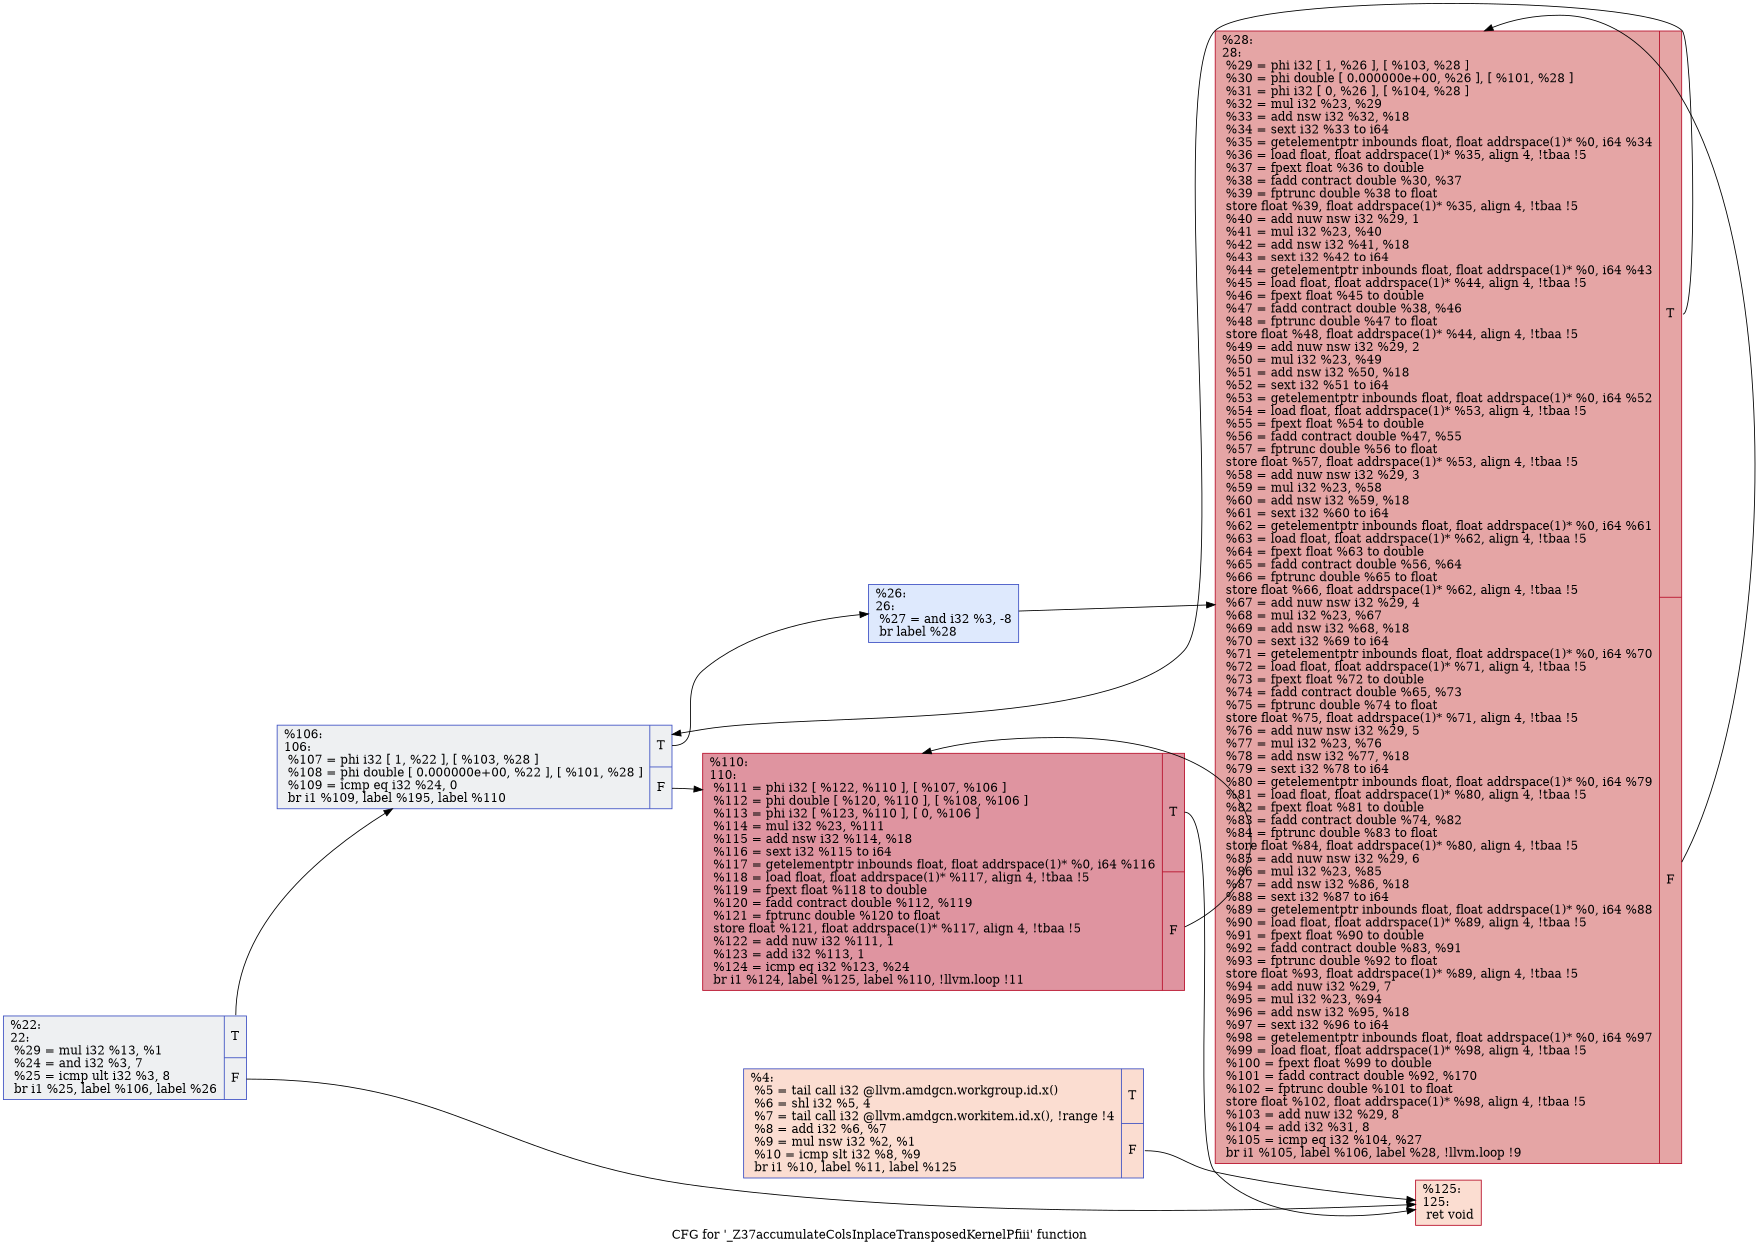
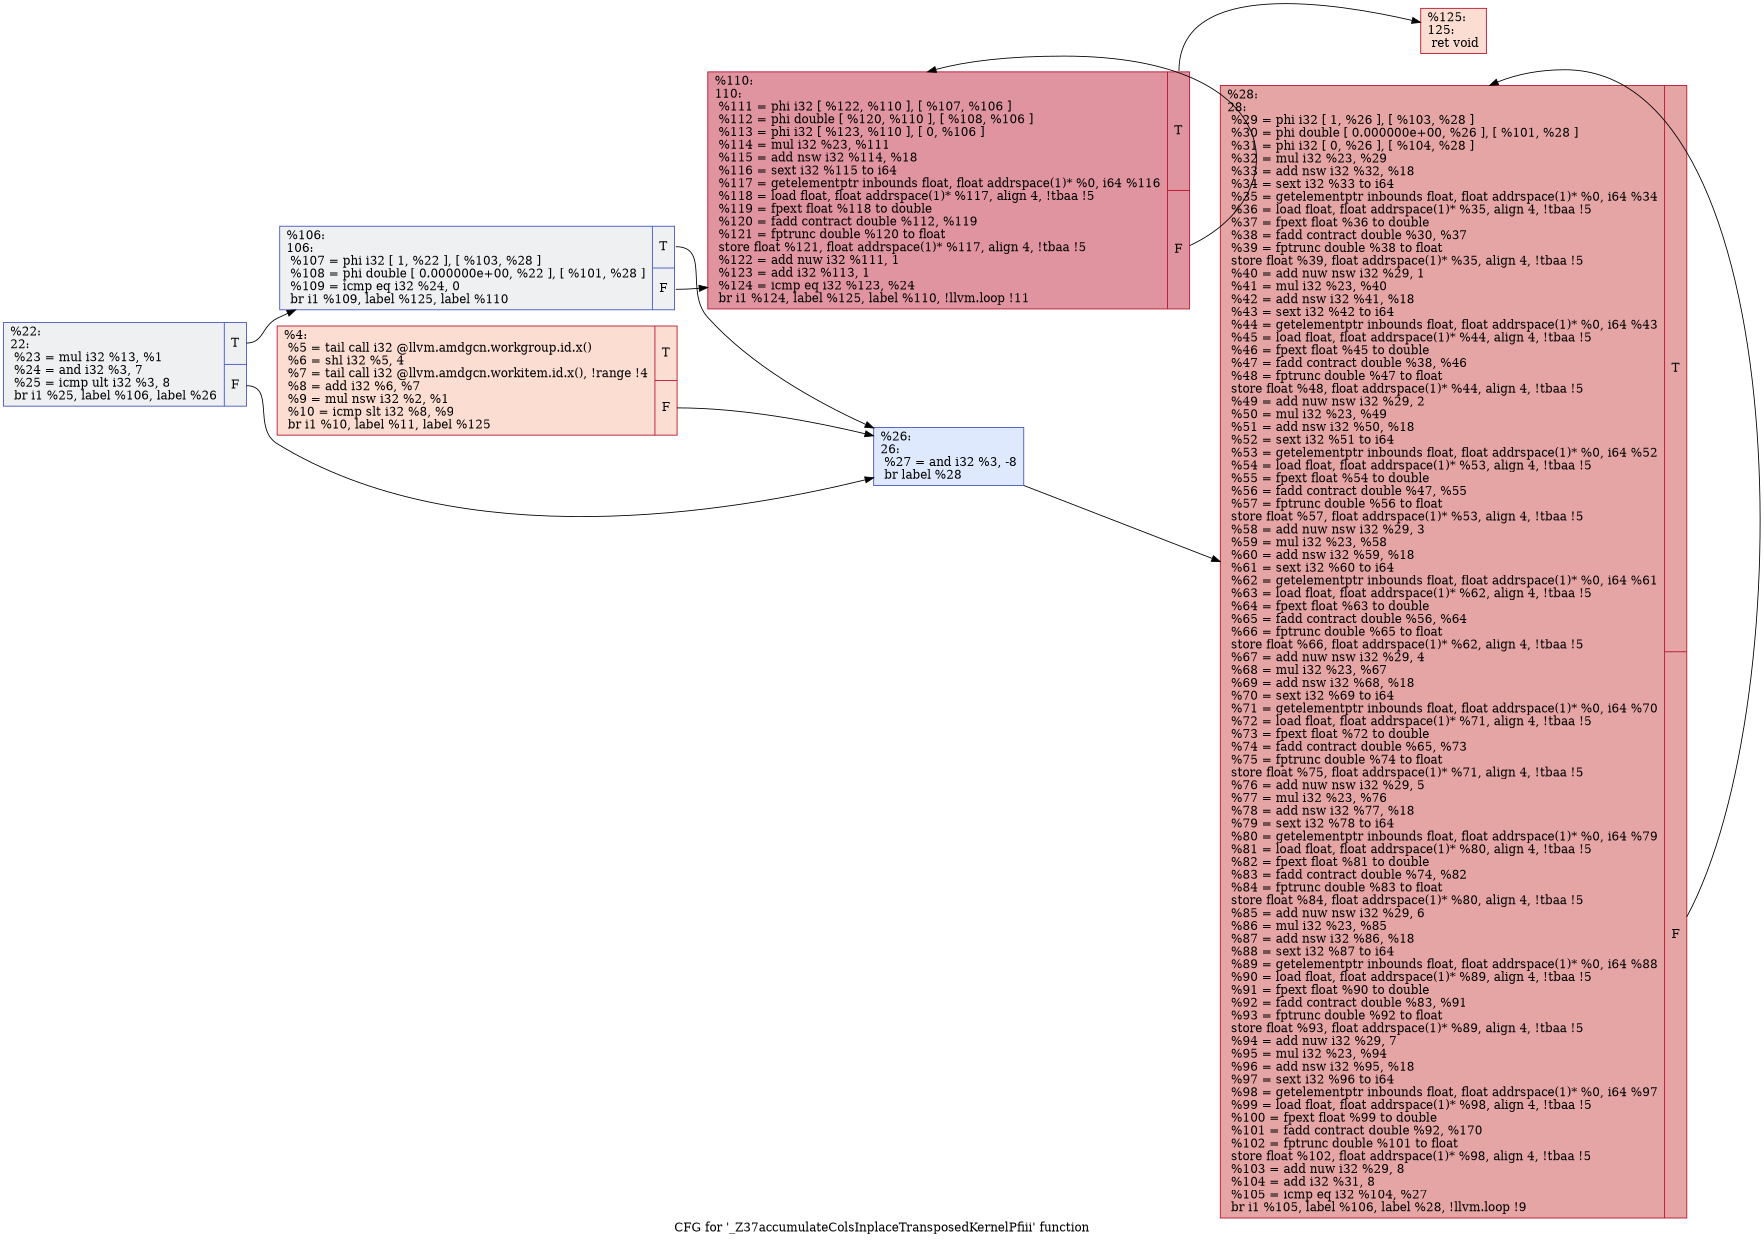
(1196, 219) -> none
(395, 799) -> (398, 300)
(87, 1051) -> (87, 358)
(944, 1123) -> (477, 381)
(1274, 1183) -> (772, 416)
(819, 1198) -> (531, 514)
